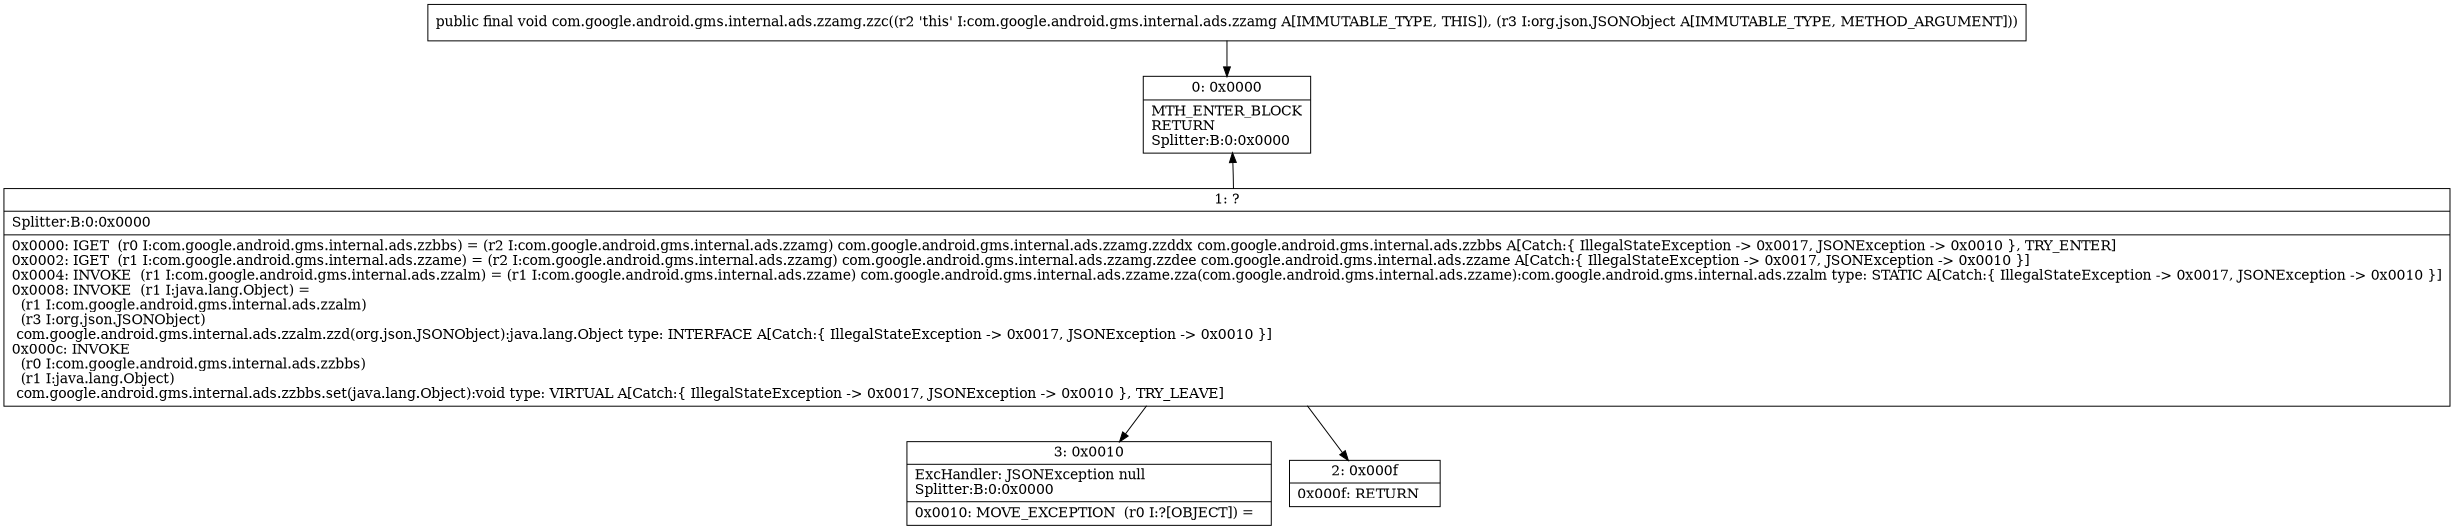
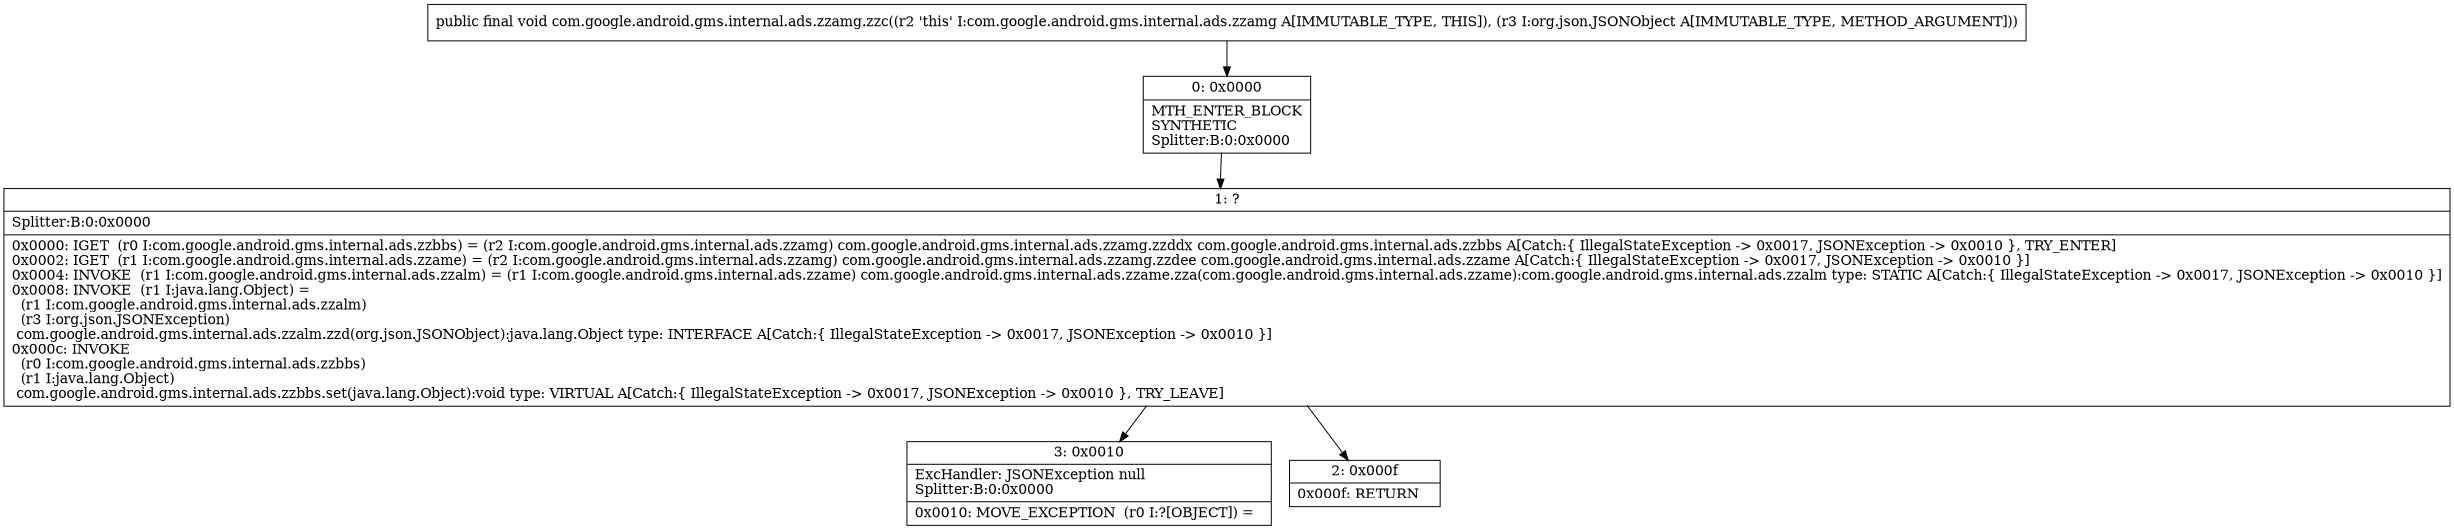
(1183, 126) -> (1194, 126)
(1233, 176) -> (1221, 166)
(109, 320) -> (121, 320)
